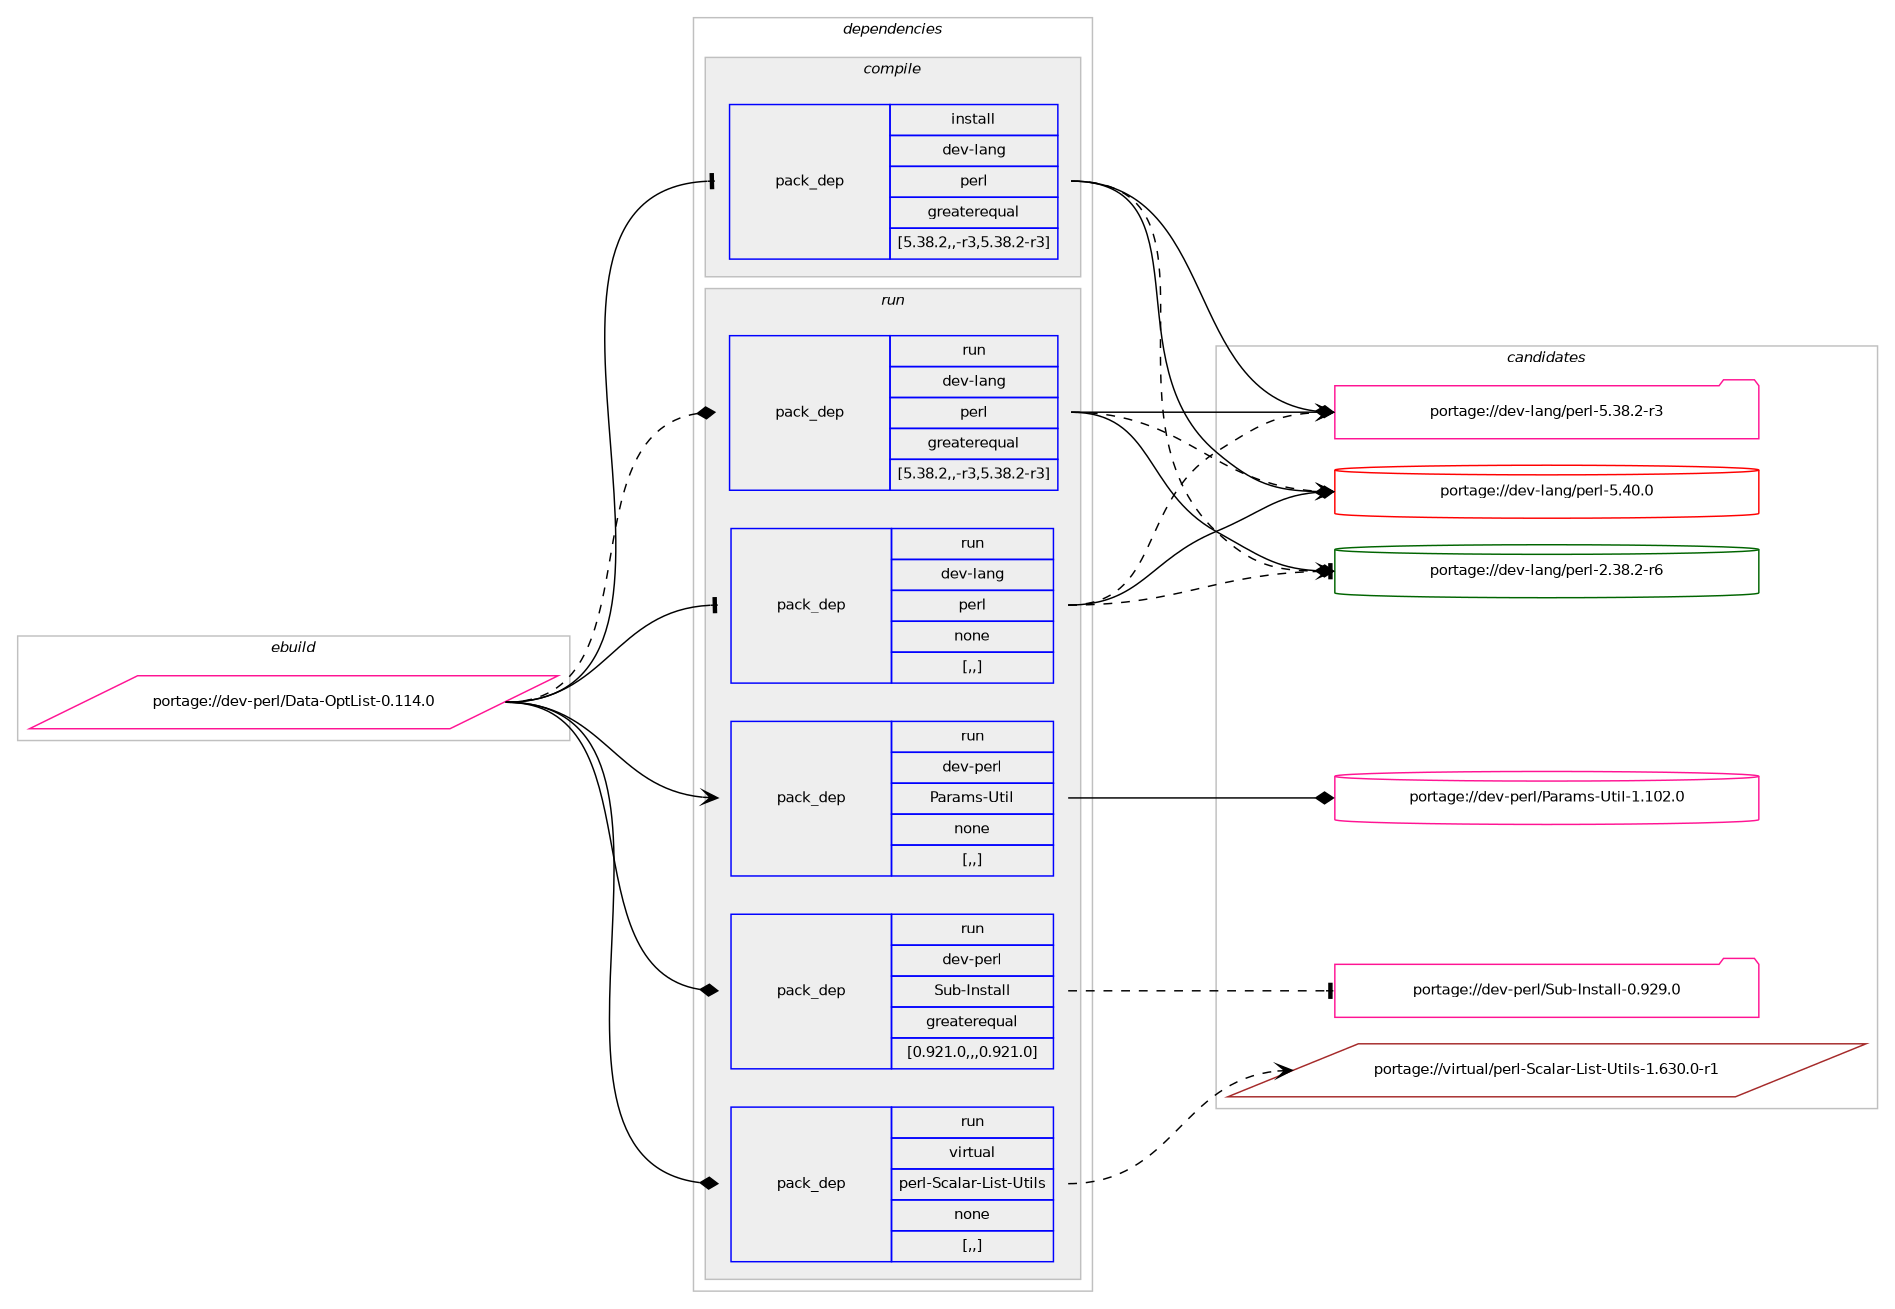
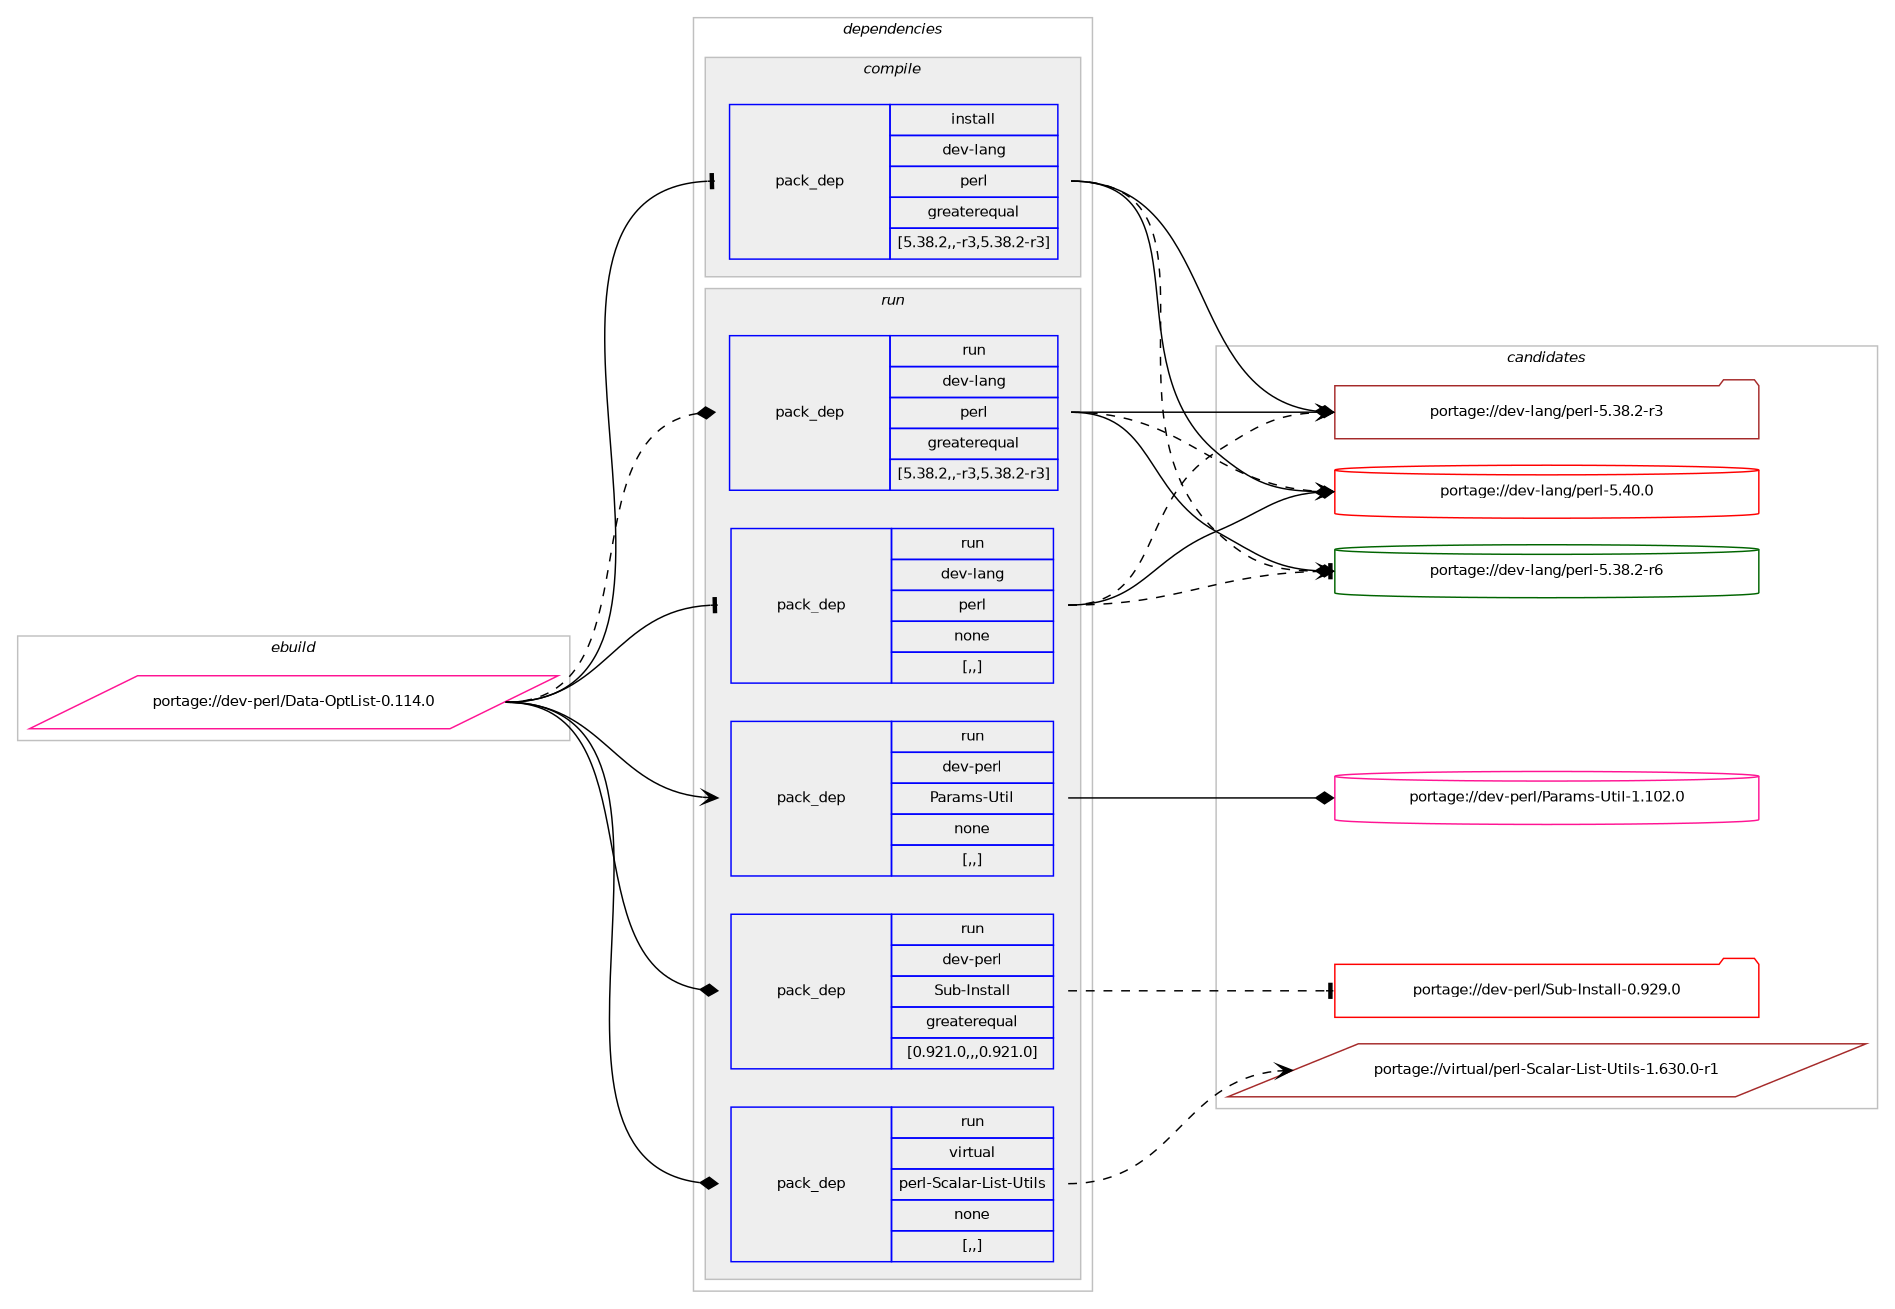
(1547, 412) -> (1547, 412)
(1547, 571) -> (1547, 571)
(1547, 991) -> (1547, 991)
